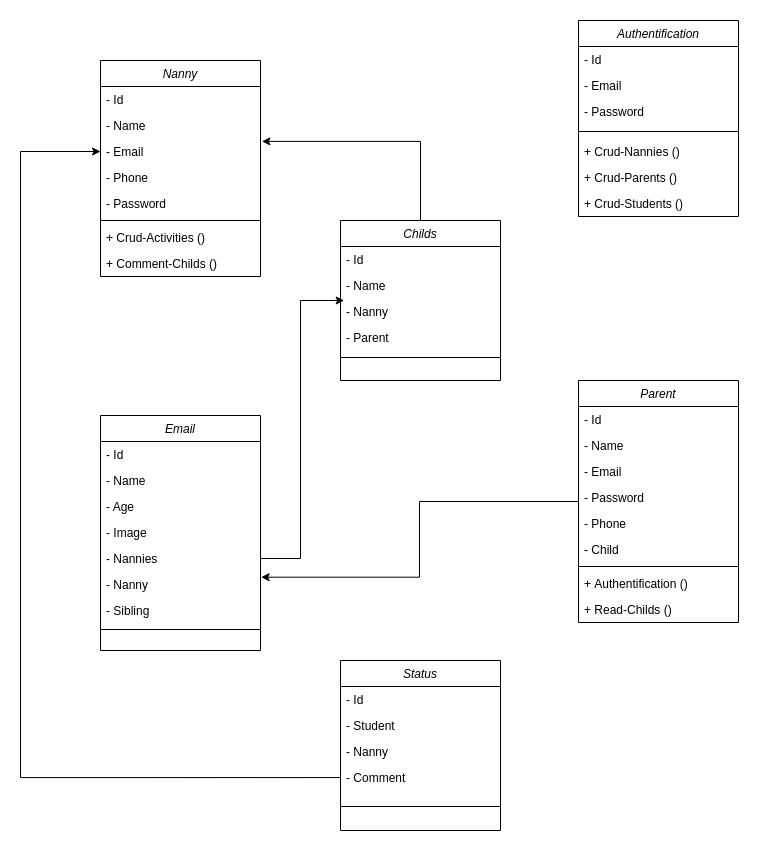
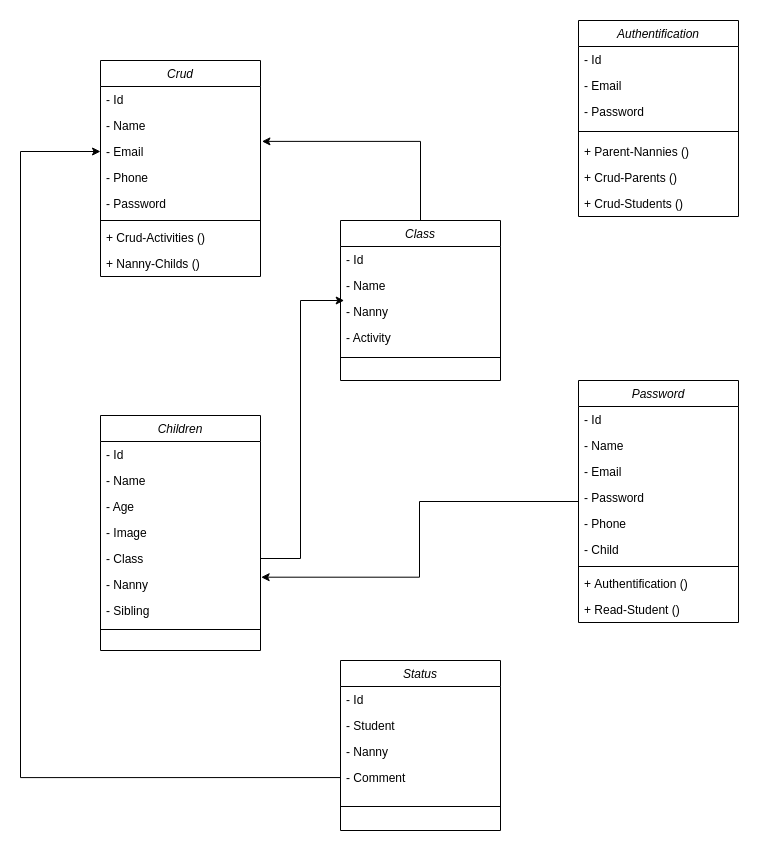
(180, 74) -> (180, 74)
(636, 152) -> (643, 152)
(420, 234) -> (420, 234)
(164, 264) -> (157, 264)
(371, 338) -> (375, 338)
(658, 394) -> (658, 394)
(180, 429) -> (180, 429)
(133, 559) -> (126, 559)
(633, 610) -> (640, 610)
